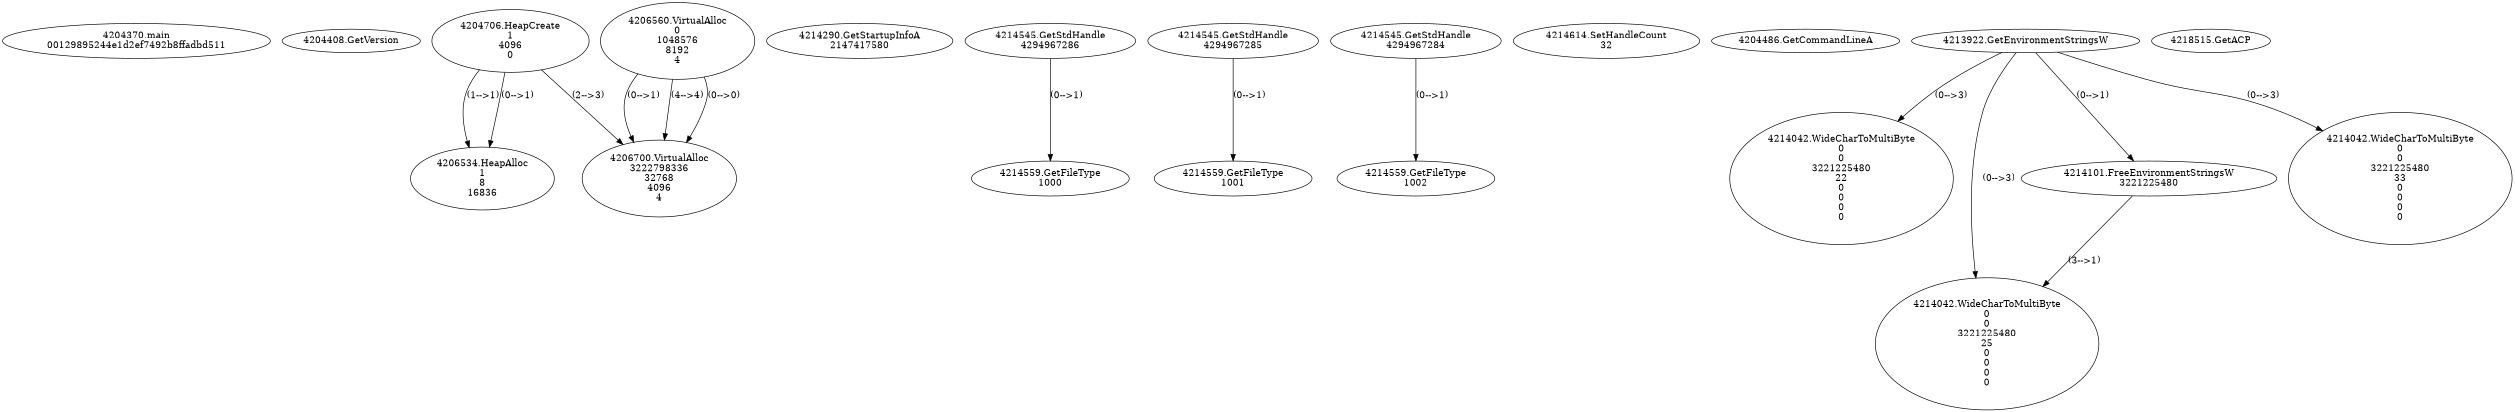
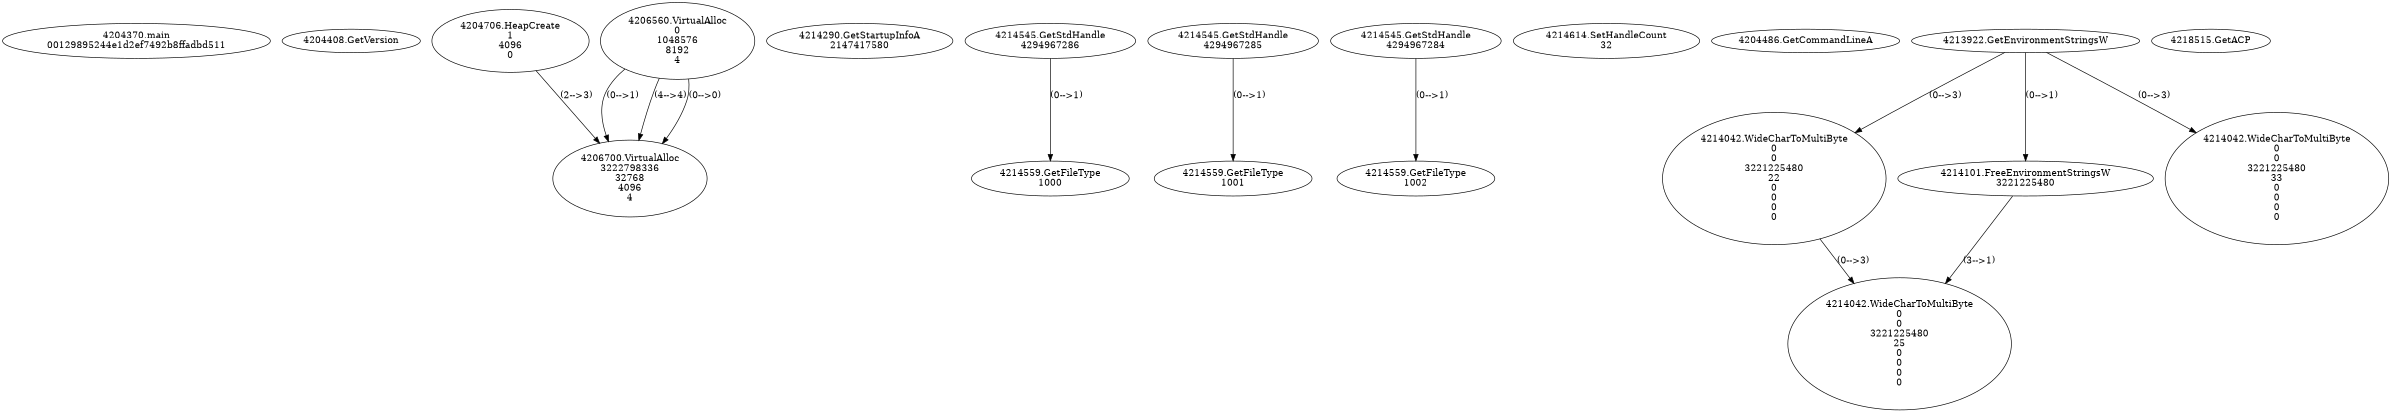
(1974, 157) -> (1835, 259)
(482, 179) -> none
